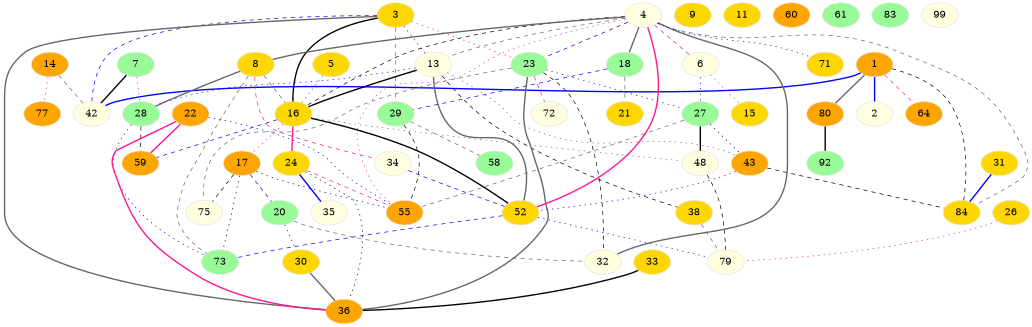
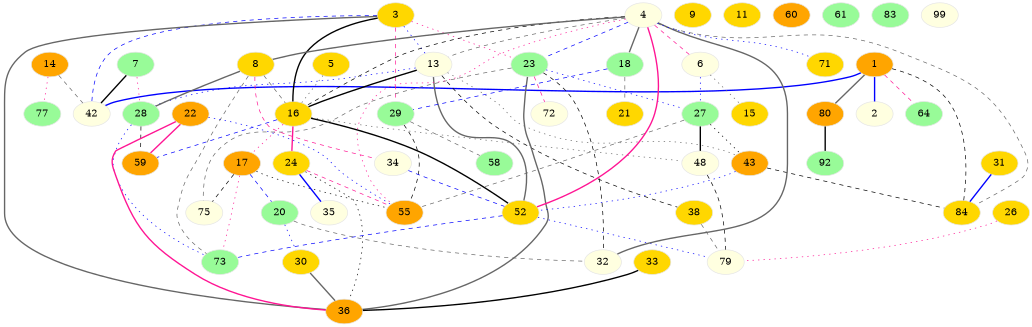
(42, 114) -> (42, 114)
(924, 114) -> (924, 114)
(232, 213) -> (232, 213)
